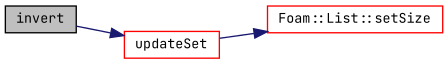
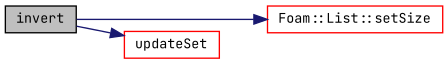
(237, 36) -> (165, 19)
